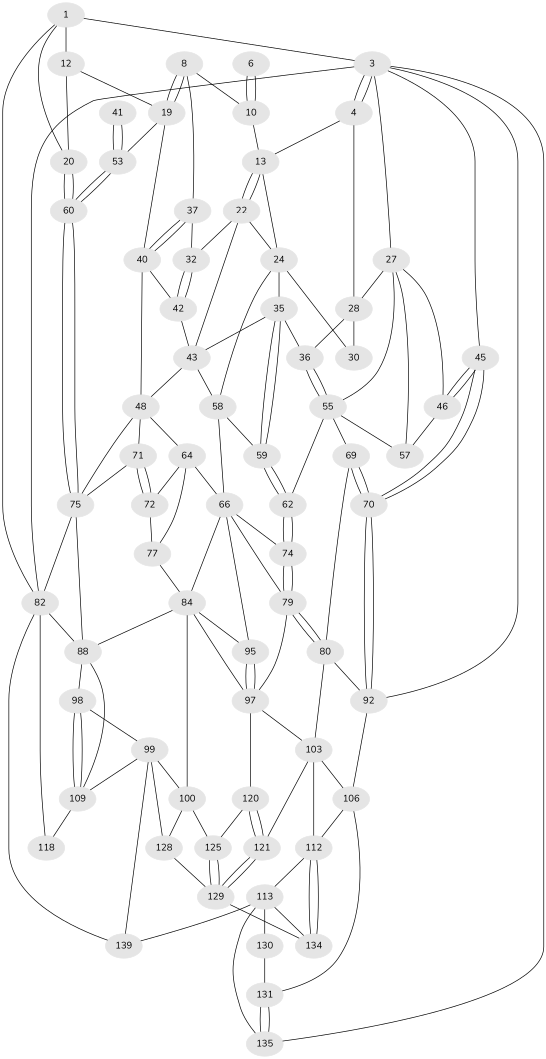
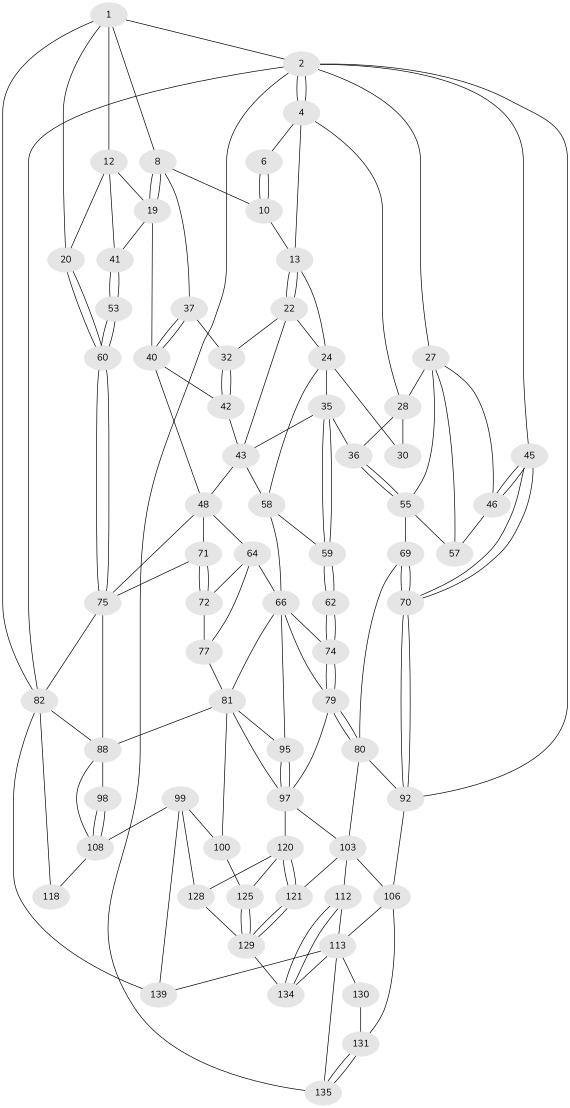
(372, 64) -> (301, 64)
none -> (133, 89)
(142, 137) -> (134, 235)
none -> (283, 137)
none -> (112, 211)
(308, 456) -> none
(187, 603) -> (227, 701)
(114, 725) -> none
(78, 799) -> (95, 848)
(176, 823) -> (241, 872)
(332, 823) -> (365, 921)
